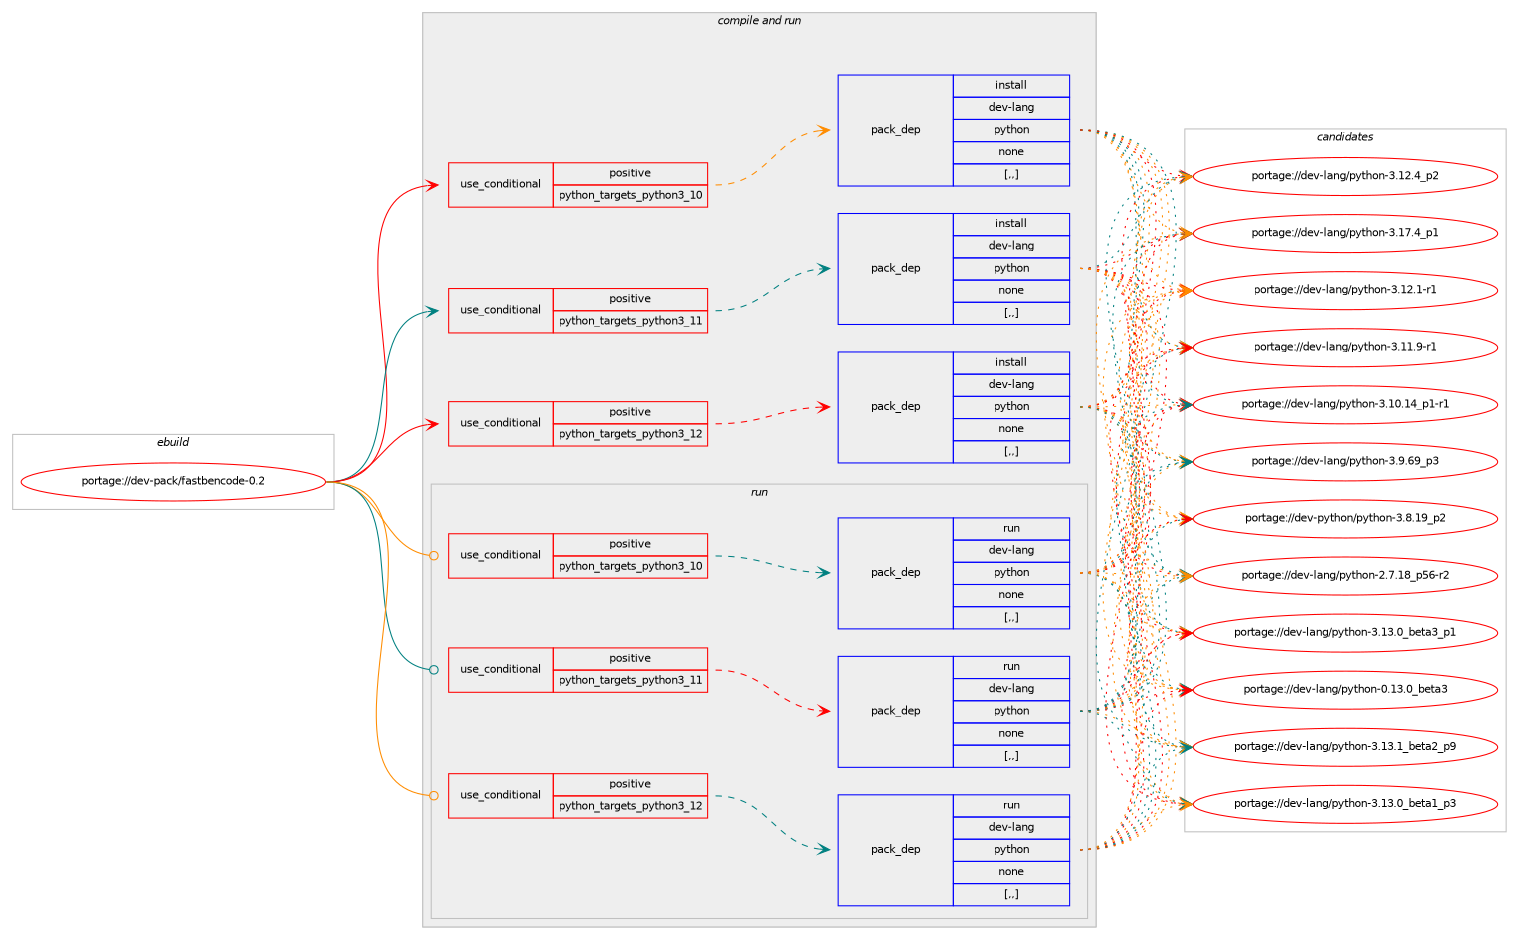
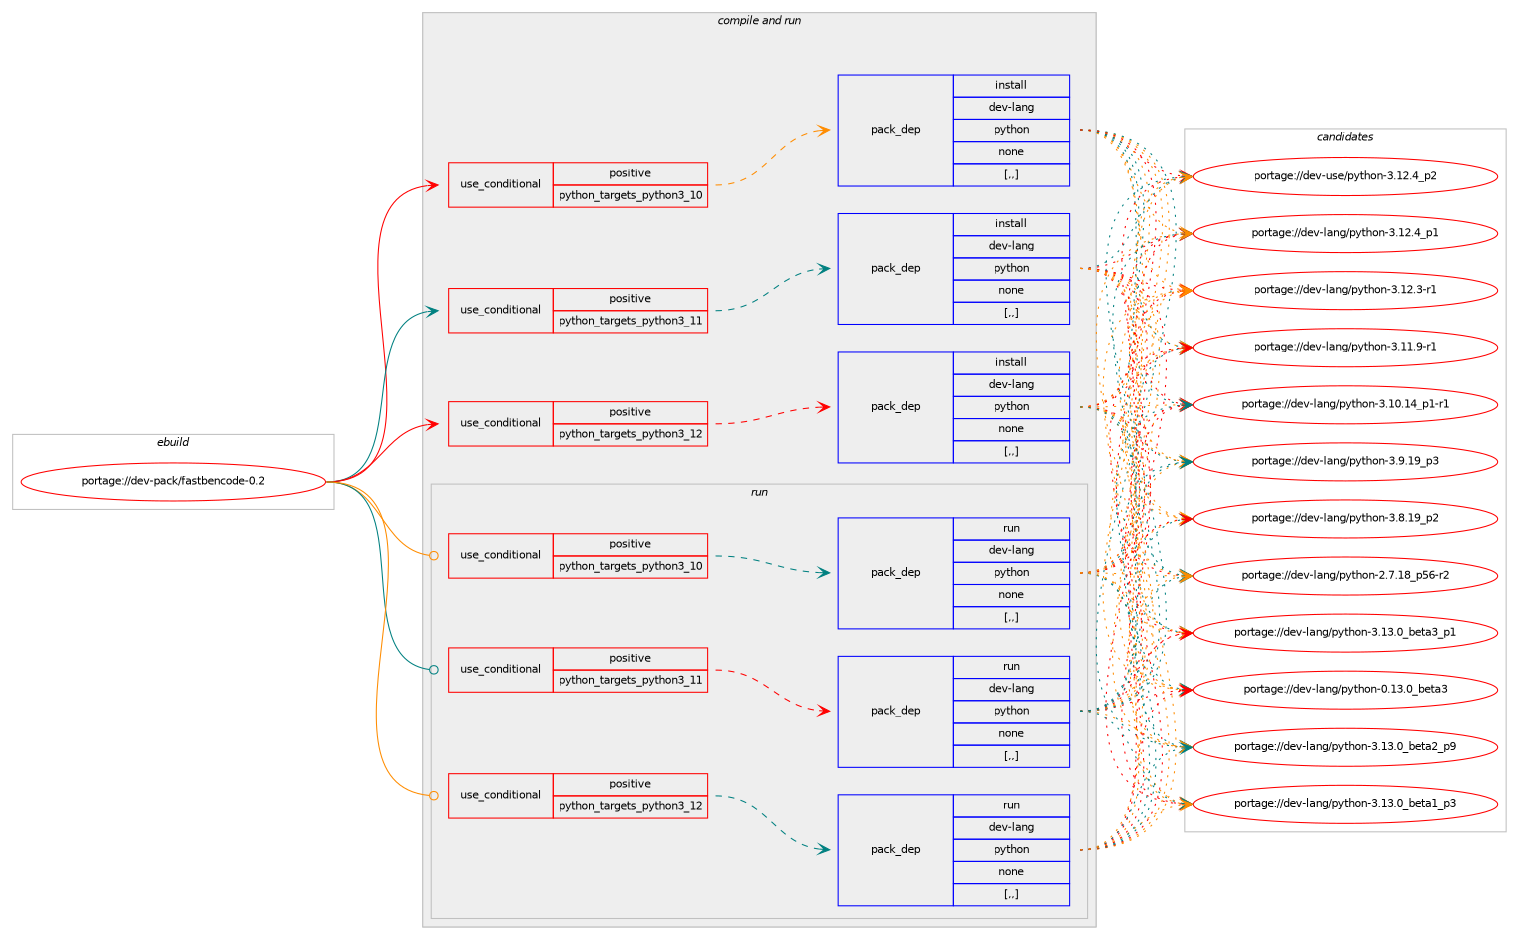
(1345, 177) -> (1345, 177)
(1345, 234) -> (1345, 234)
(1345, 291) -> (1345, 291)
(1345, 462) -> (1345, 462)
(1345, 519) -> (1345, 519)
(1345, 747) -> (1345, 747)
